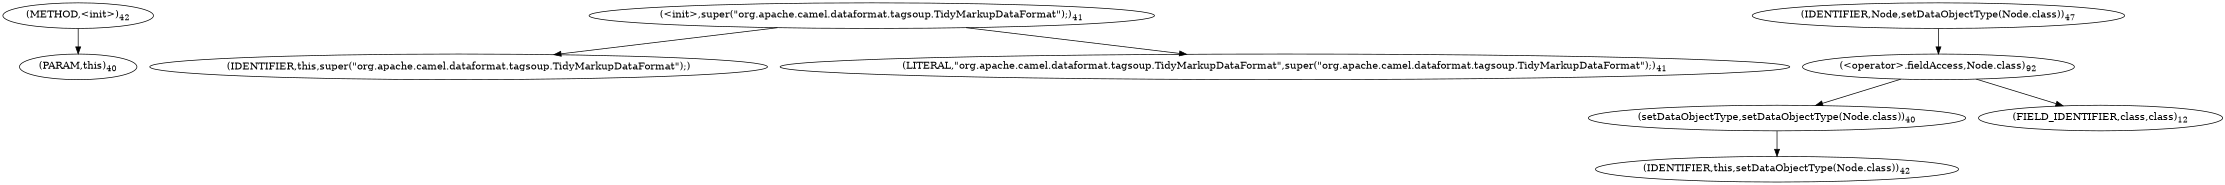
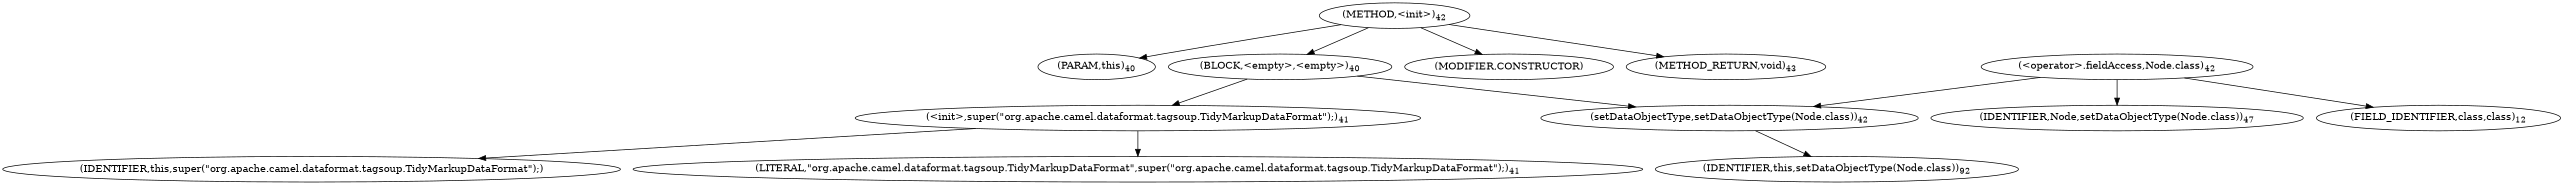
(1938, 38) -> (2117, 89)
(2032, 66) -> (2210, 66)
none -> (1280, 67)
none -> (1509, 67)
none -> (1726, 67)
(1911, 117) -> (1863, 117)
(1905, 168) -> (1965, 168)
